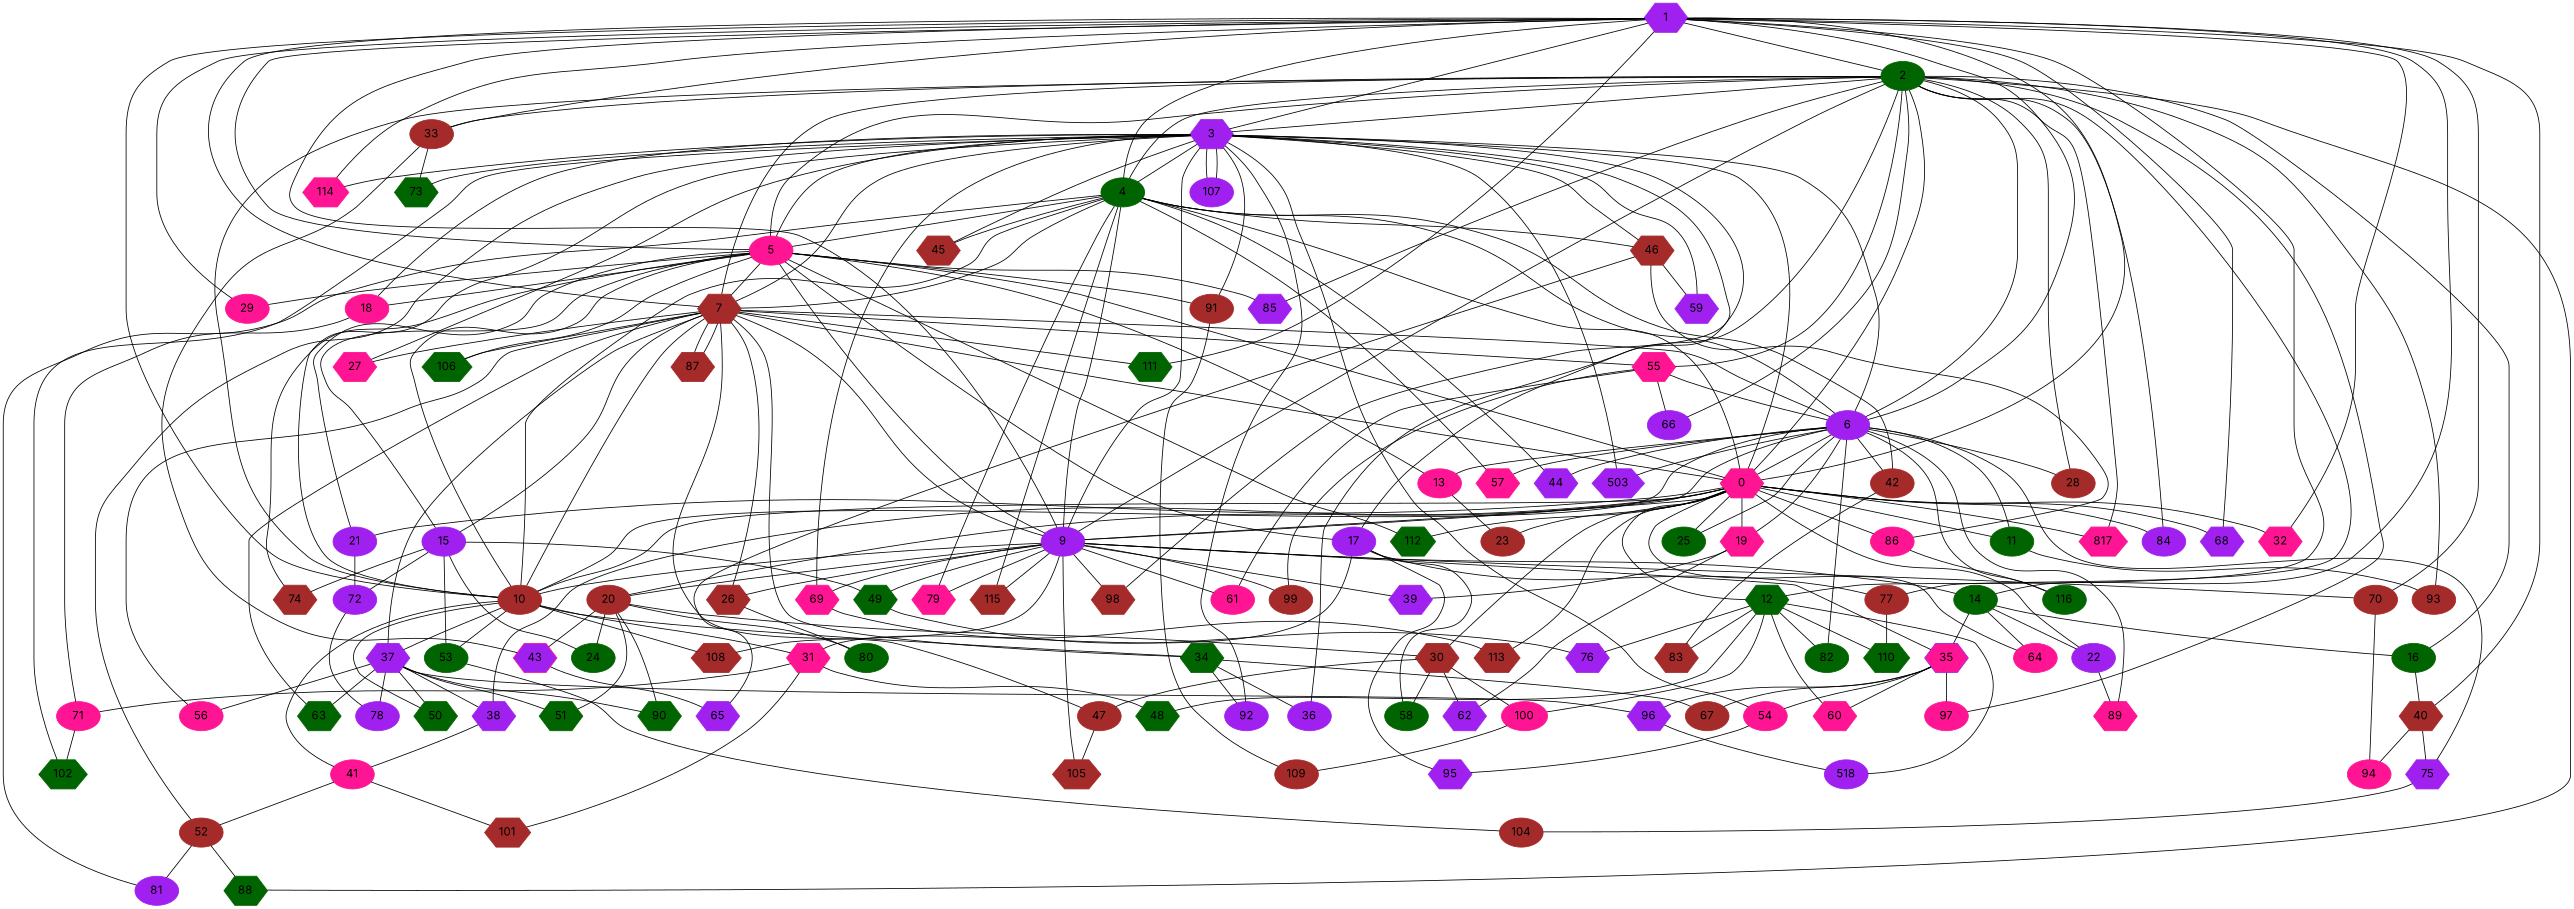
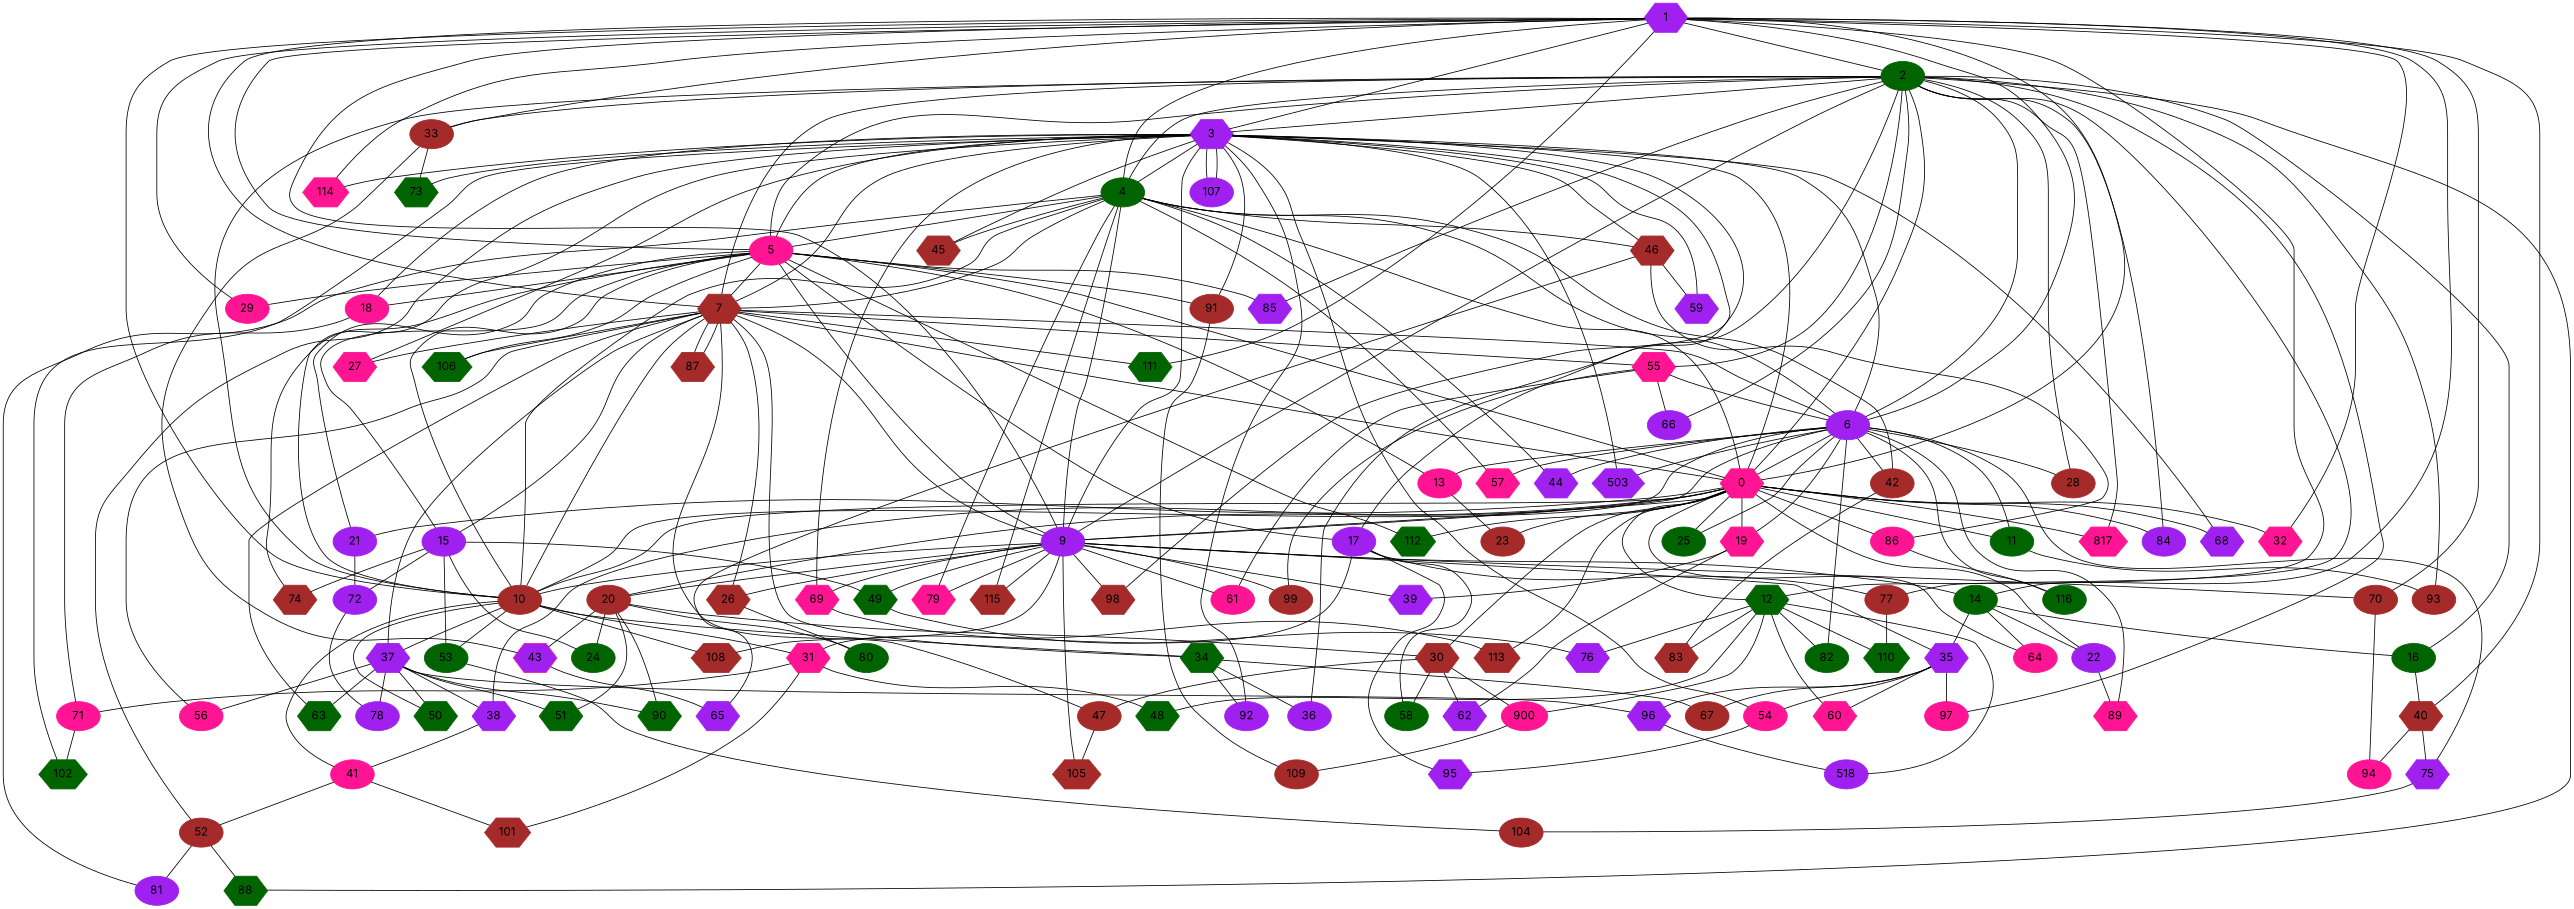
(2113, 126) -> (1793, 169)
(1946, 658) -> (1946, 658)
(1525, 716) -> (1525, 716)
